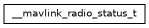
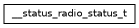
(74, 14) -> (70, 14)
